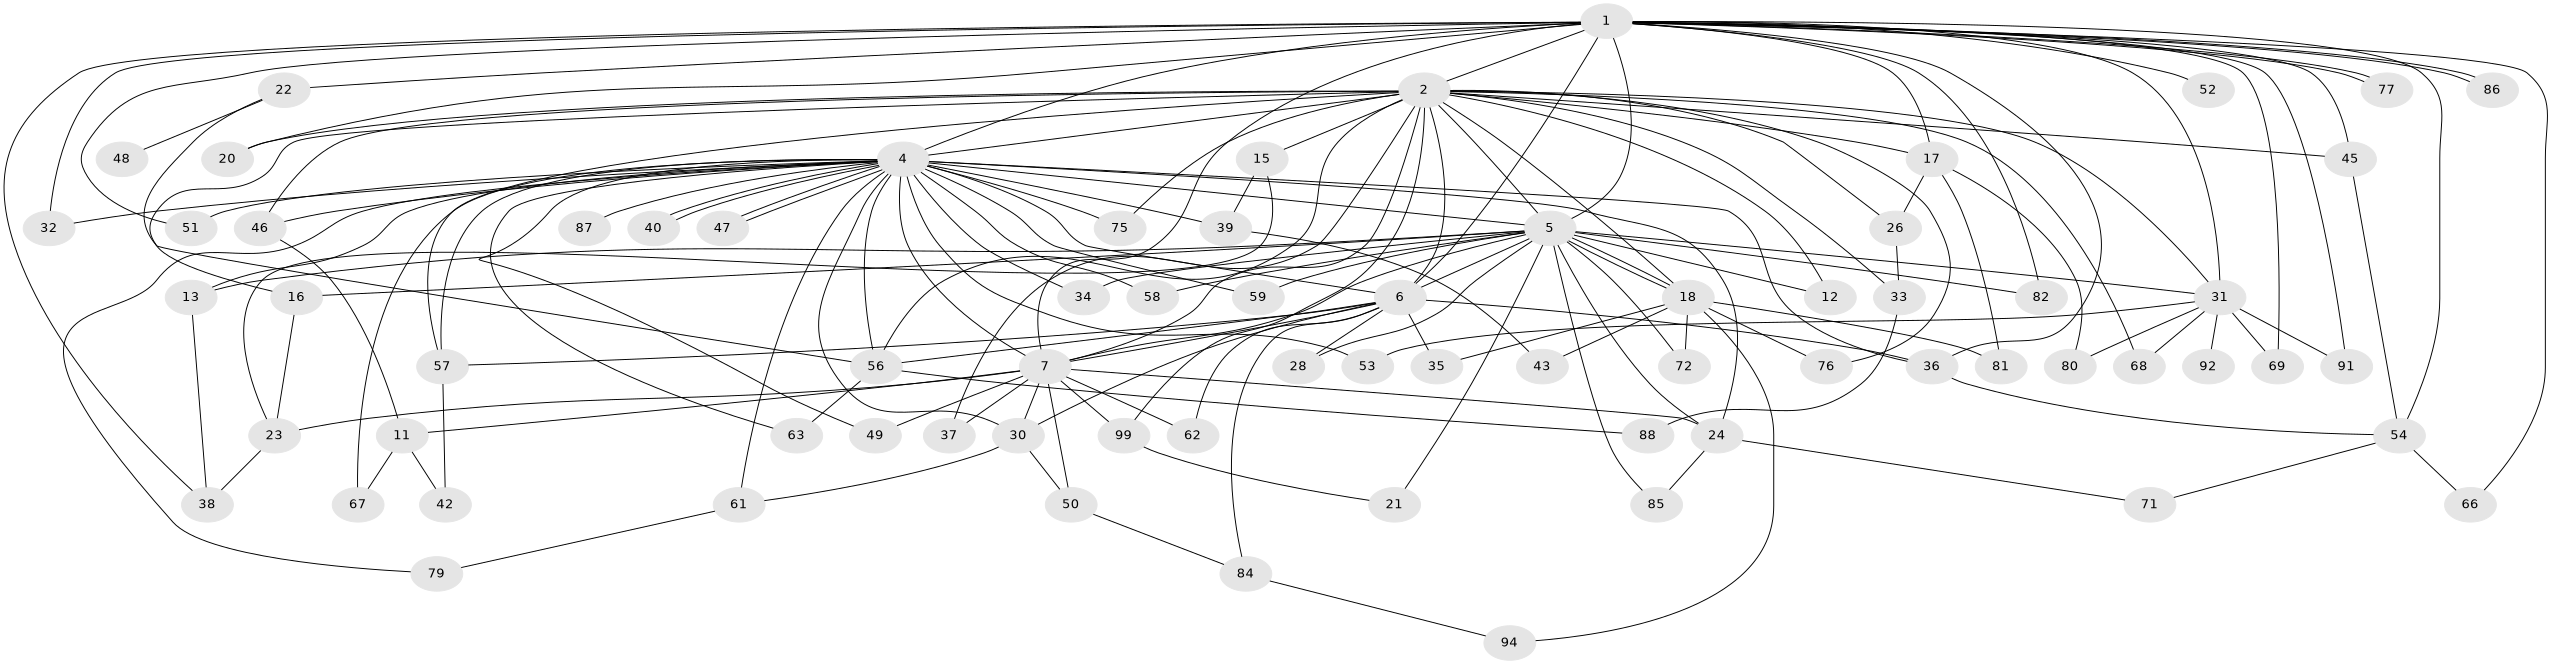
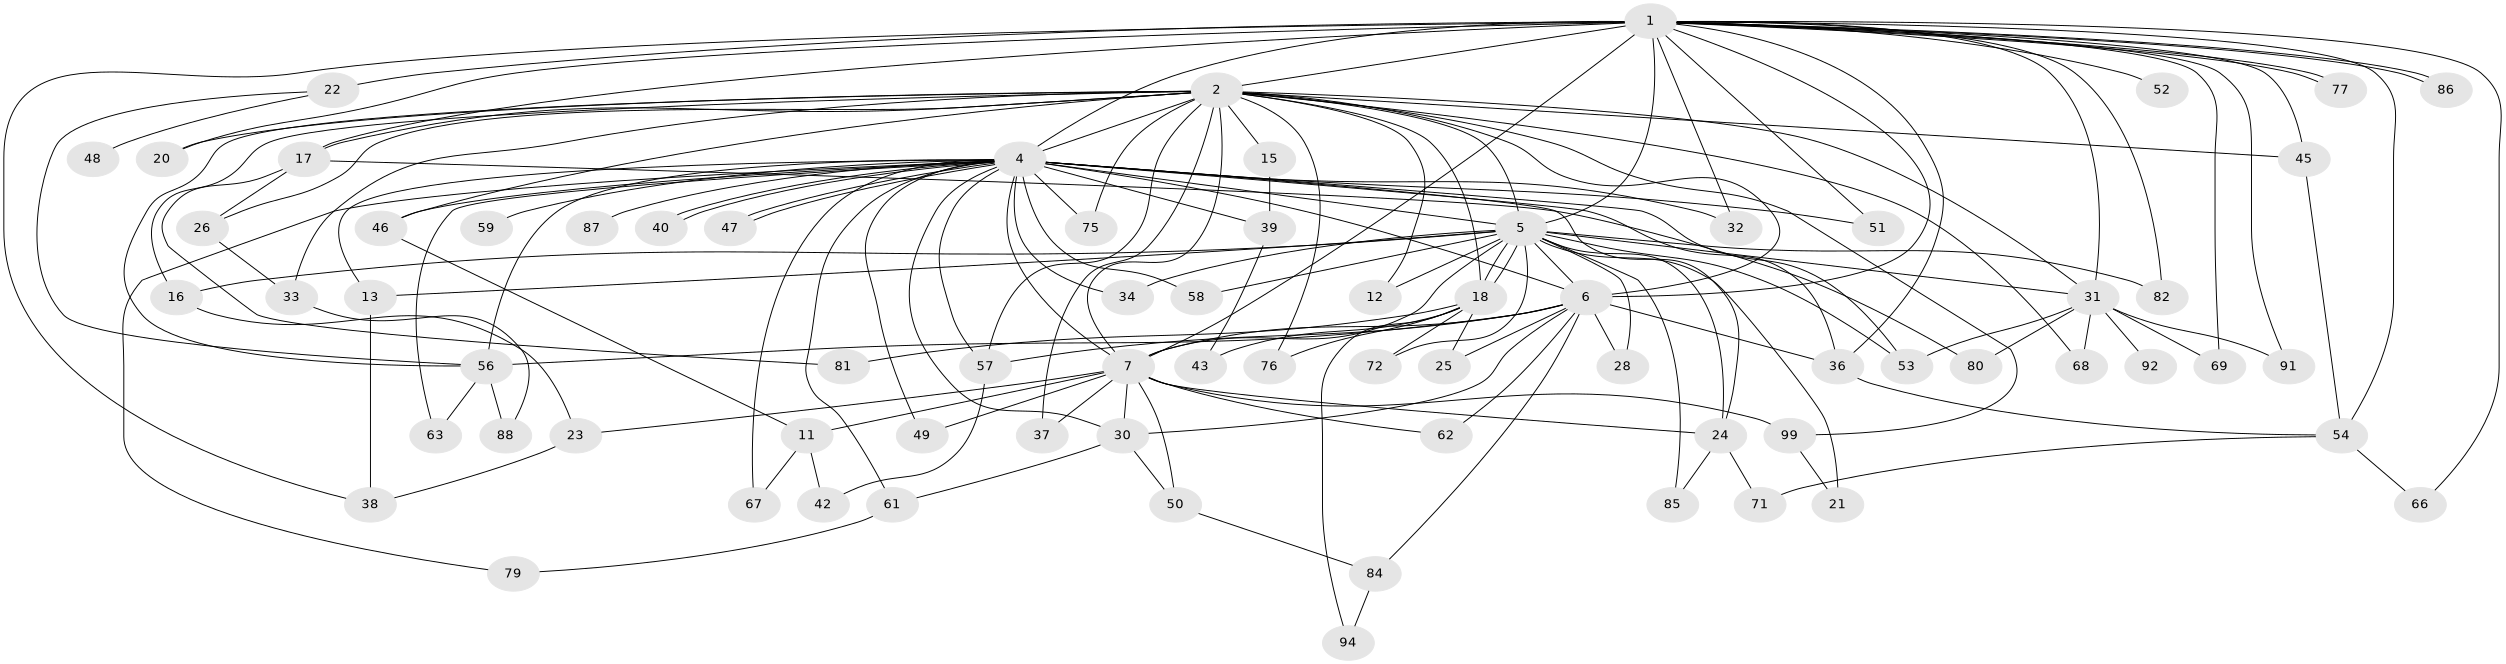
(724, 261) -> none
(1364, 263) -> (1718, 266)
(1437, 367) -> (1444, 367)
